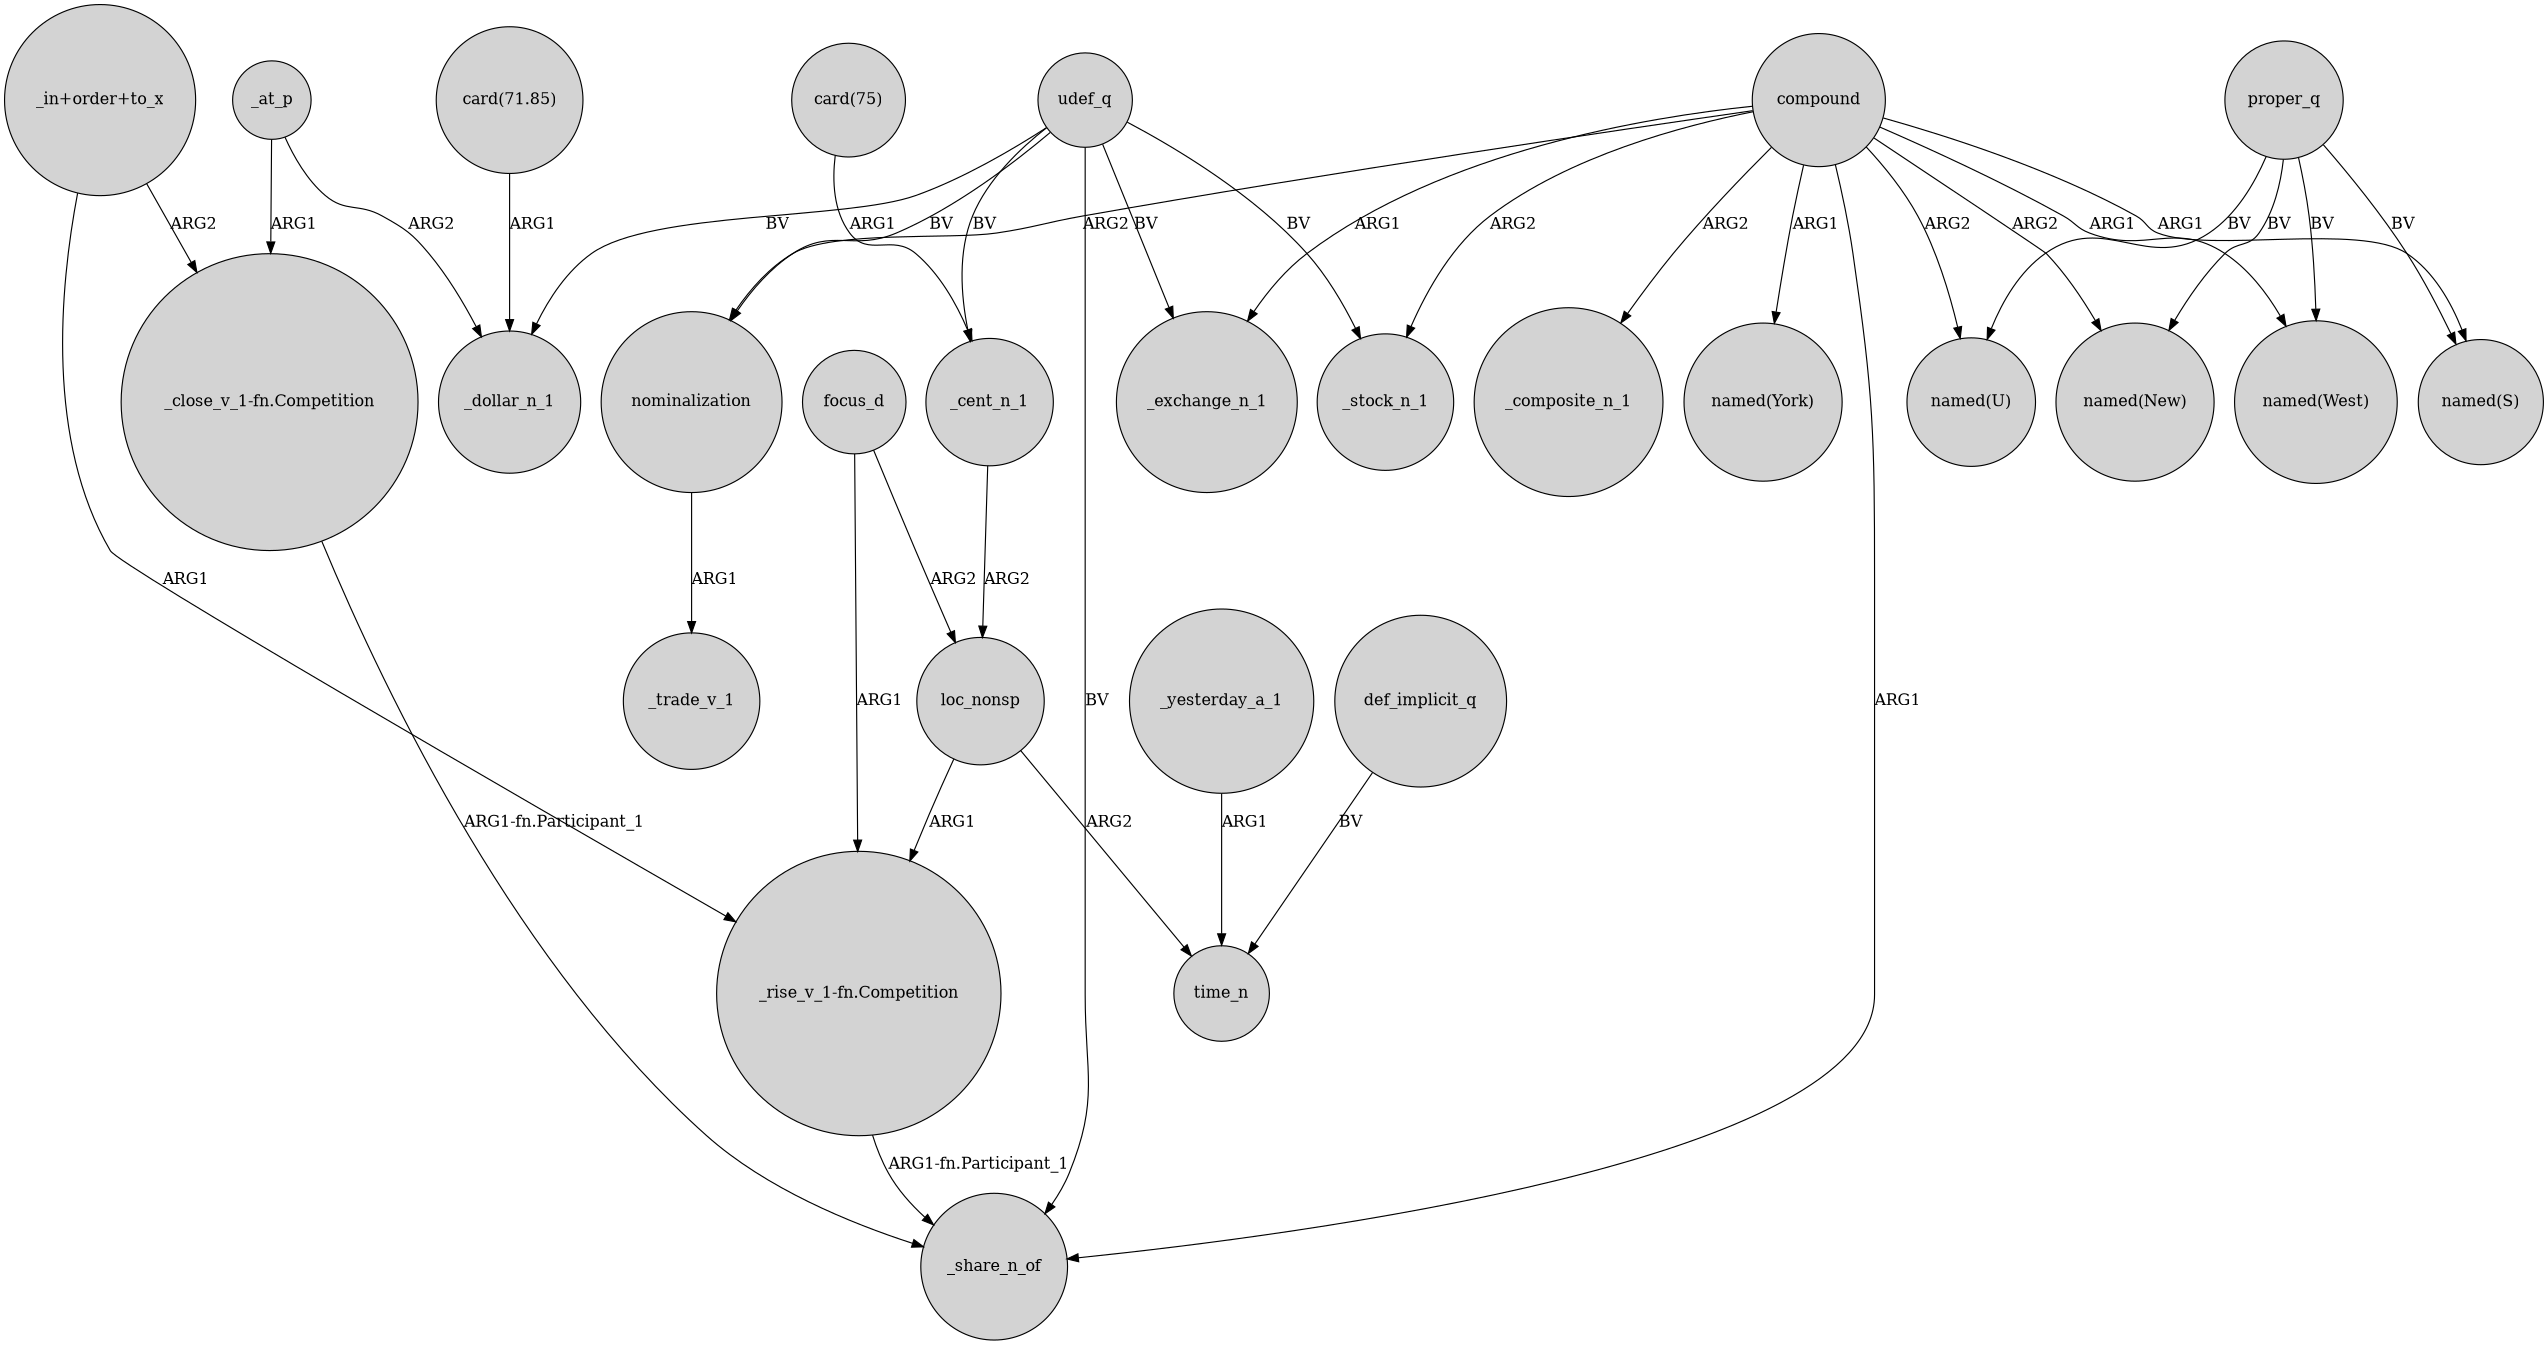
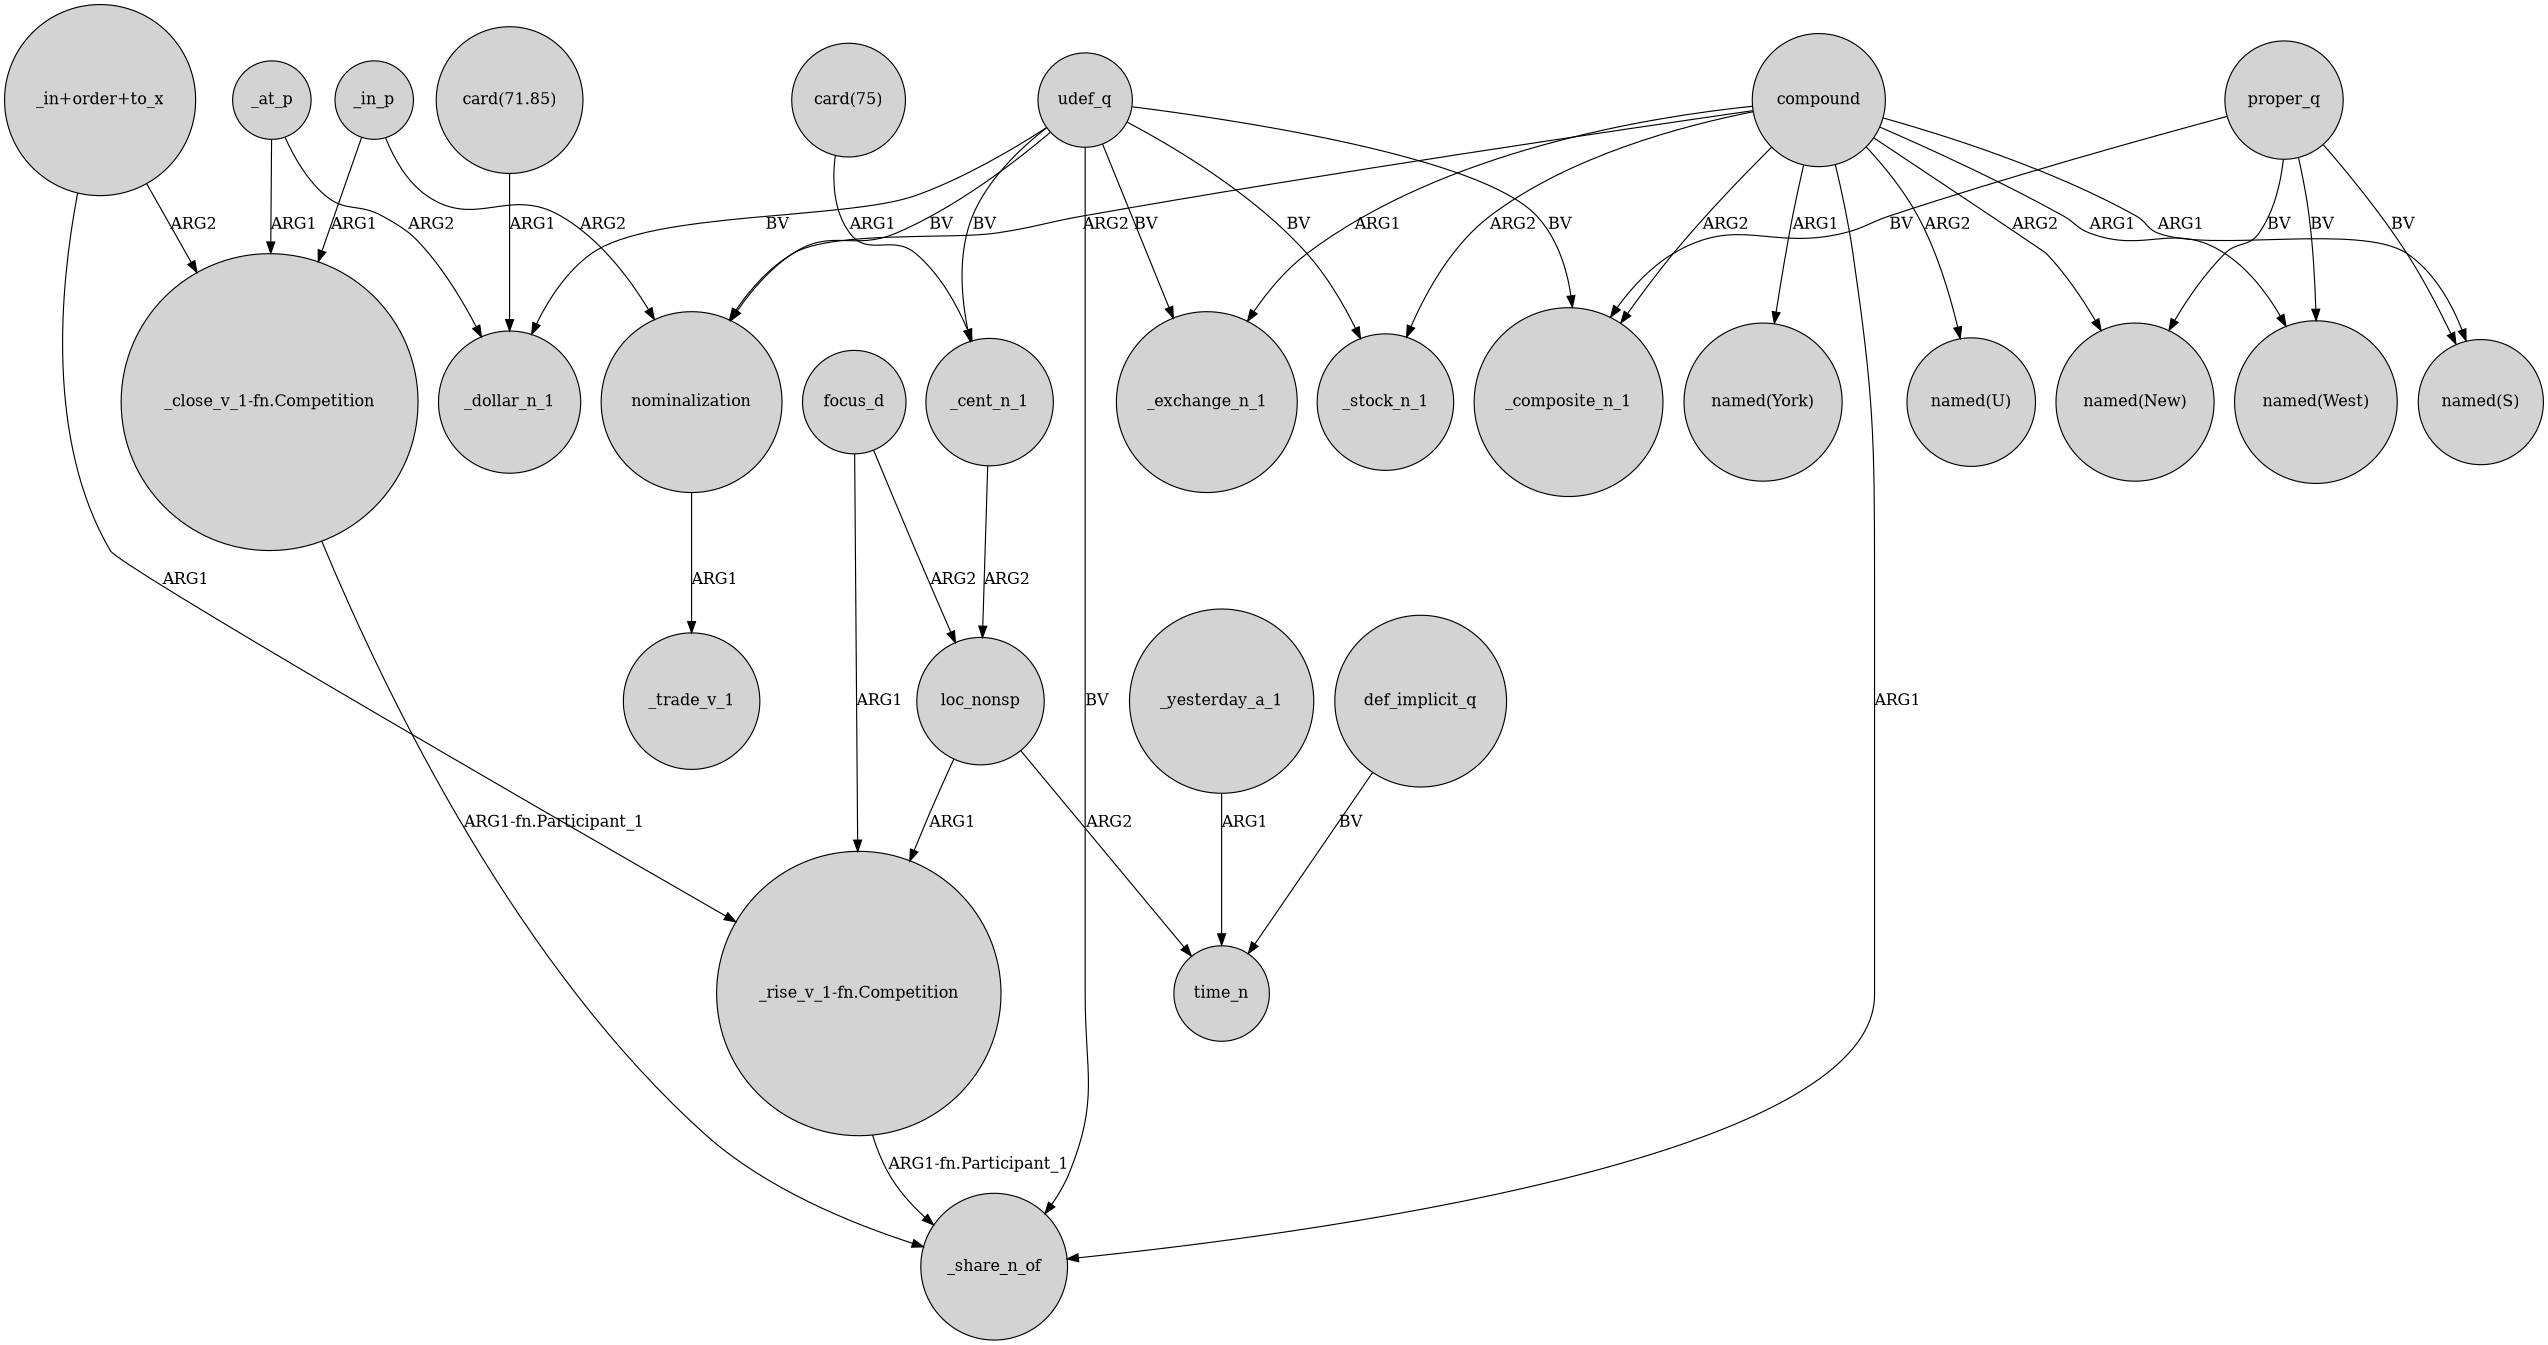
none -> (374, 100)
none -> (1384, 152)
(2155, 247) -> (1929, 203)
